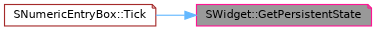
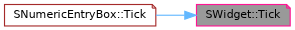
(284, 15) -> (243, 15)
